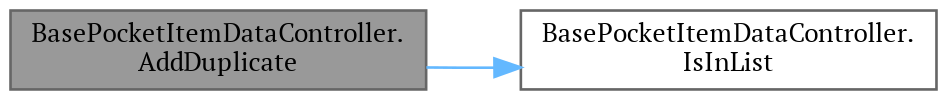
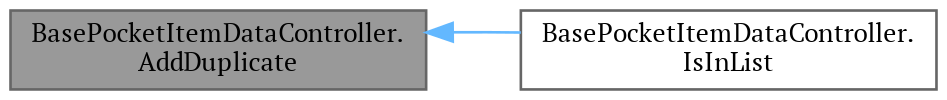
(460, 68) -> (487, 32)
